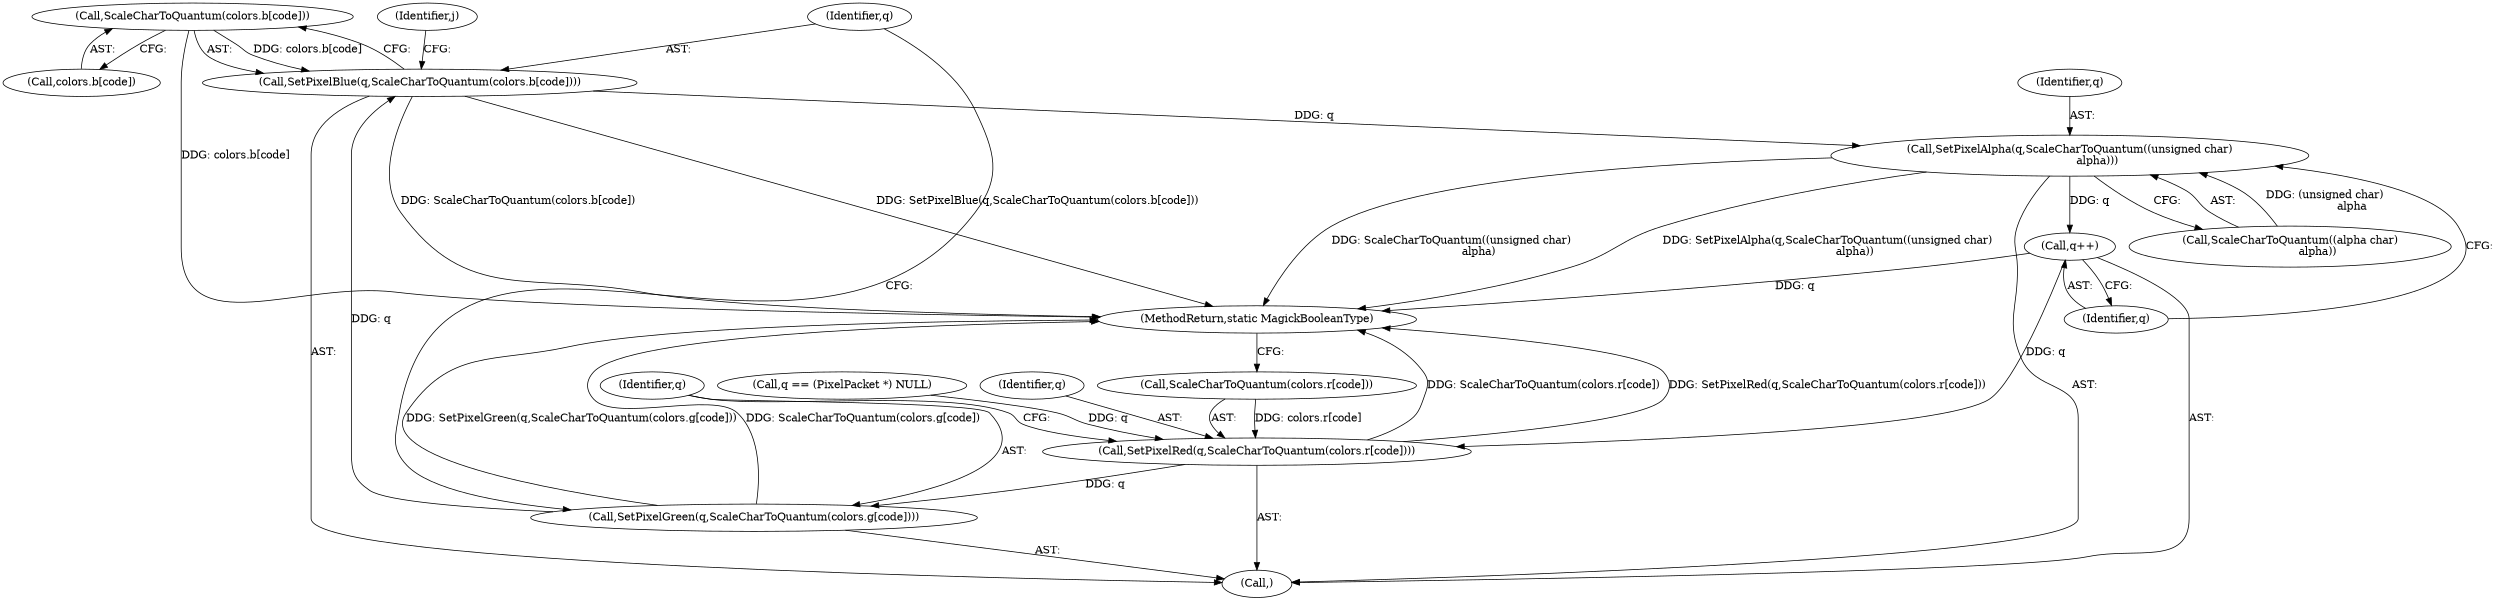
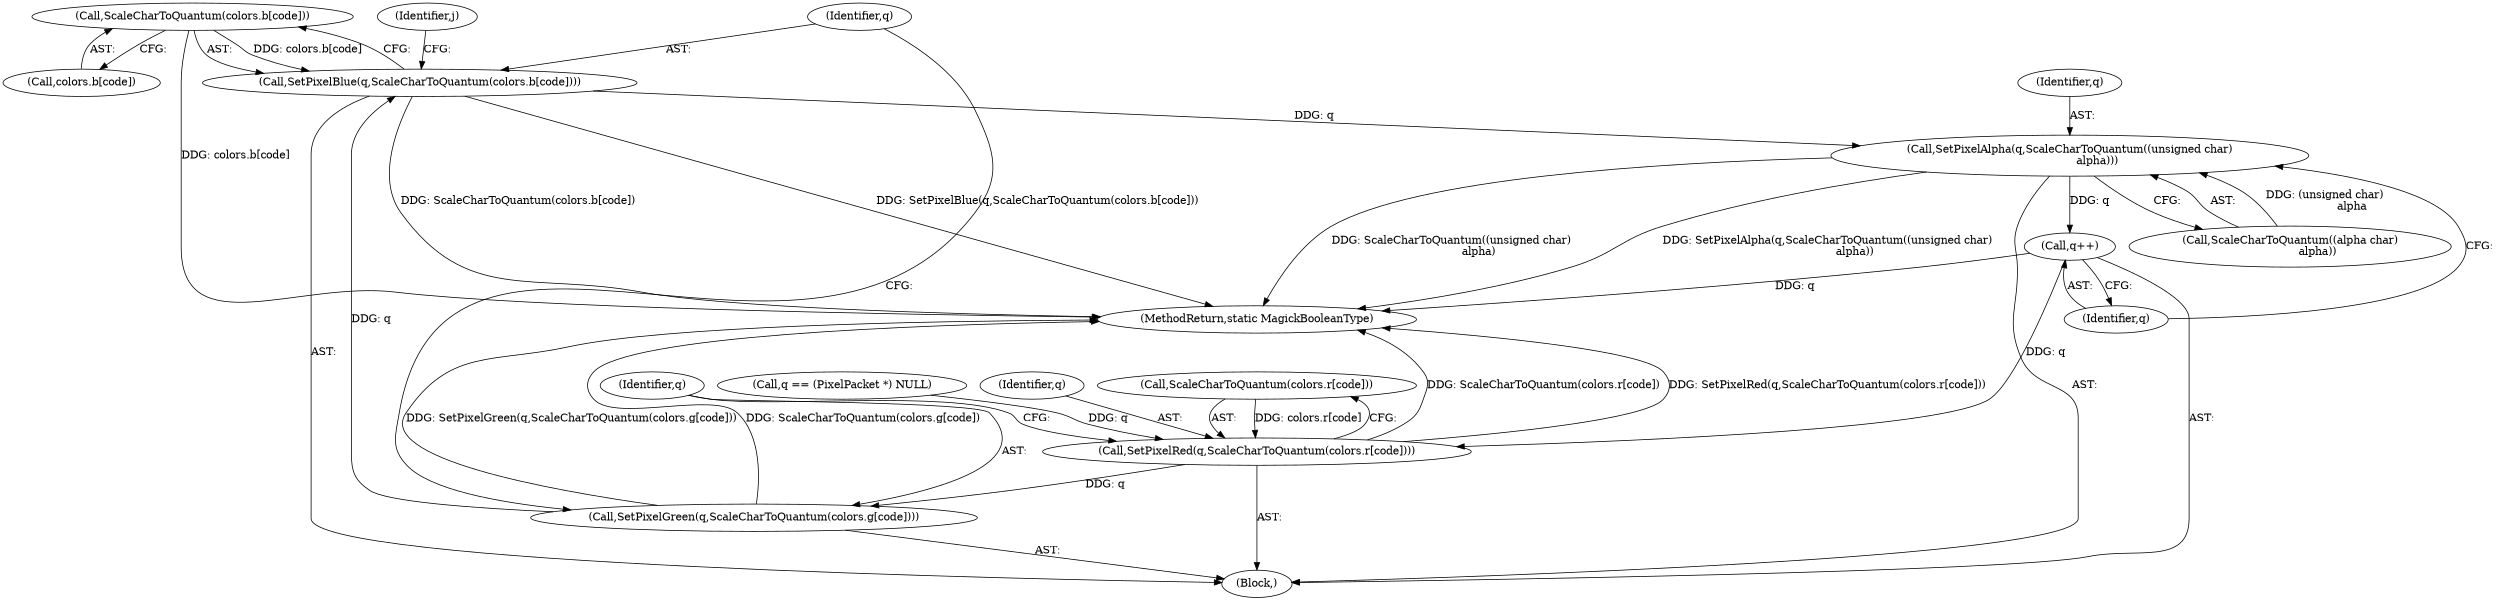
(1257, 349) -> (1364, 426)
(1257, 584) -> (1257, 584)
